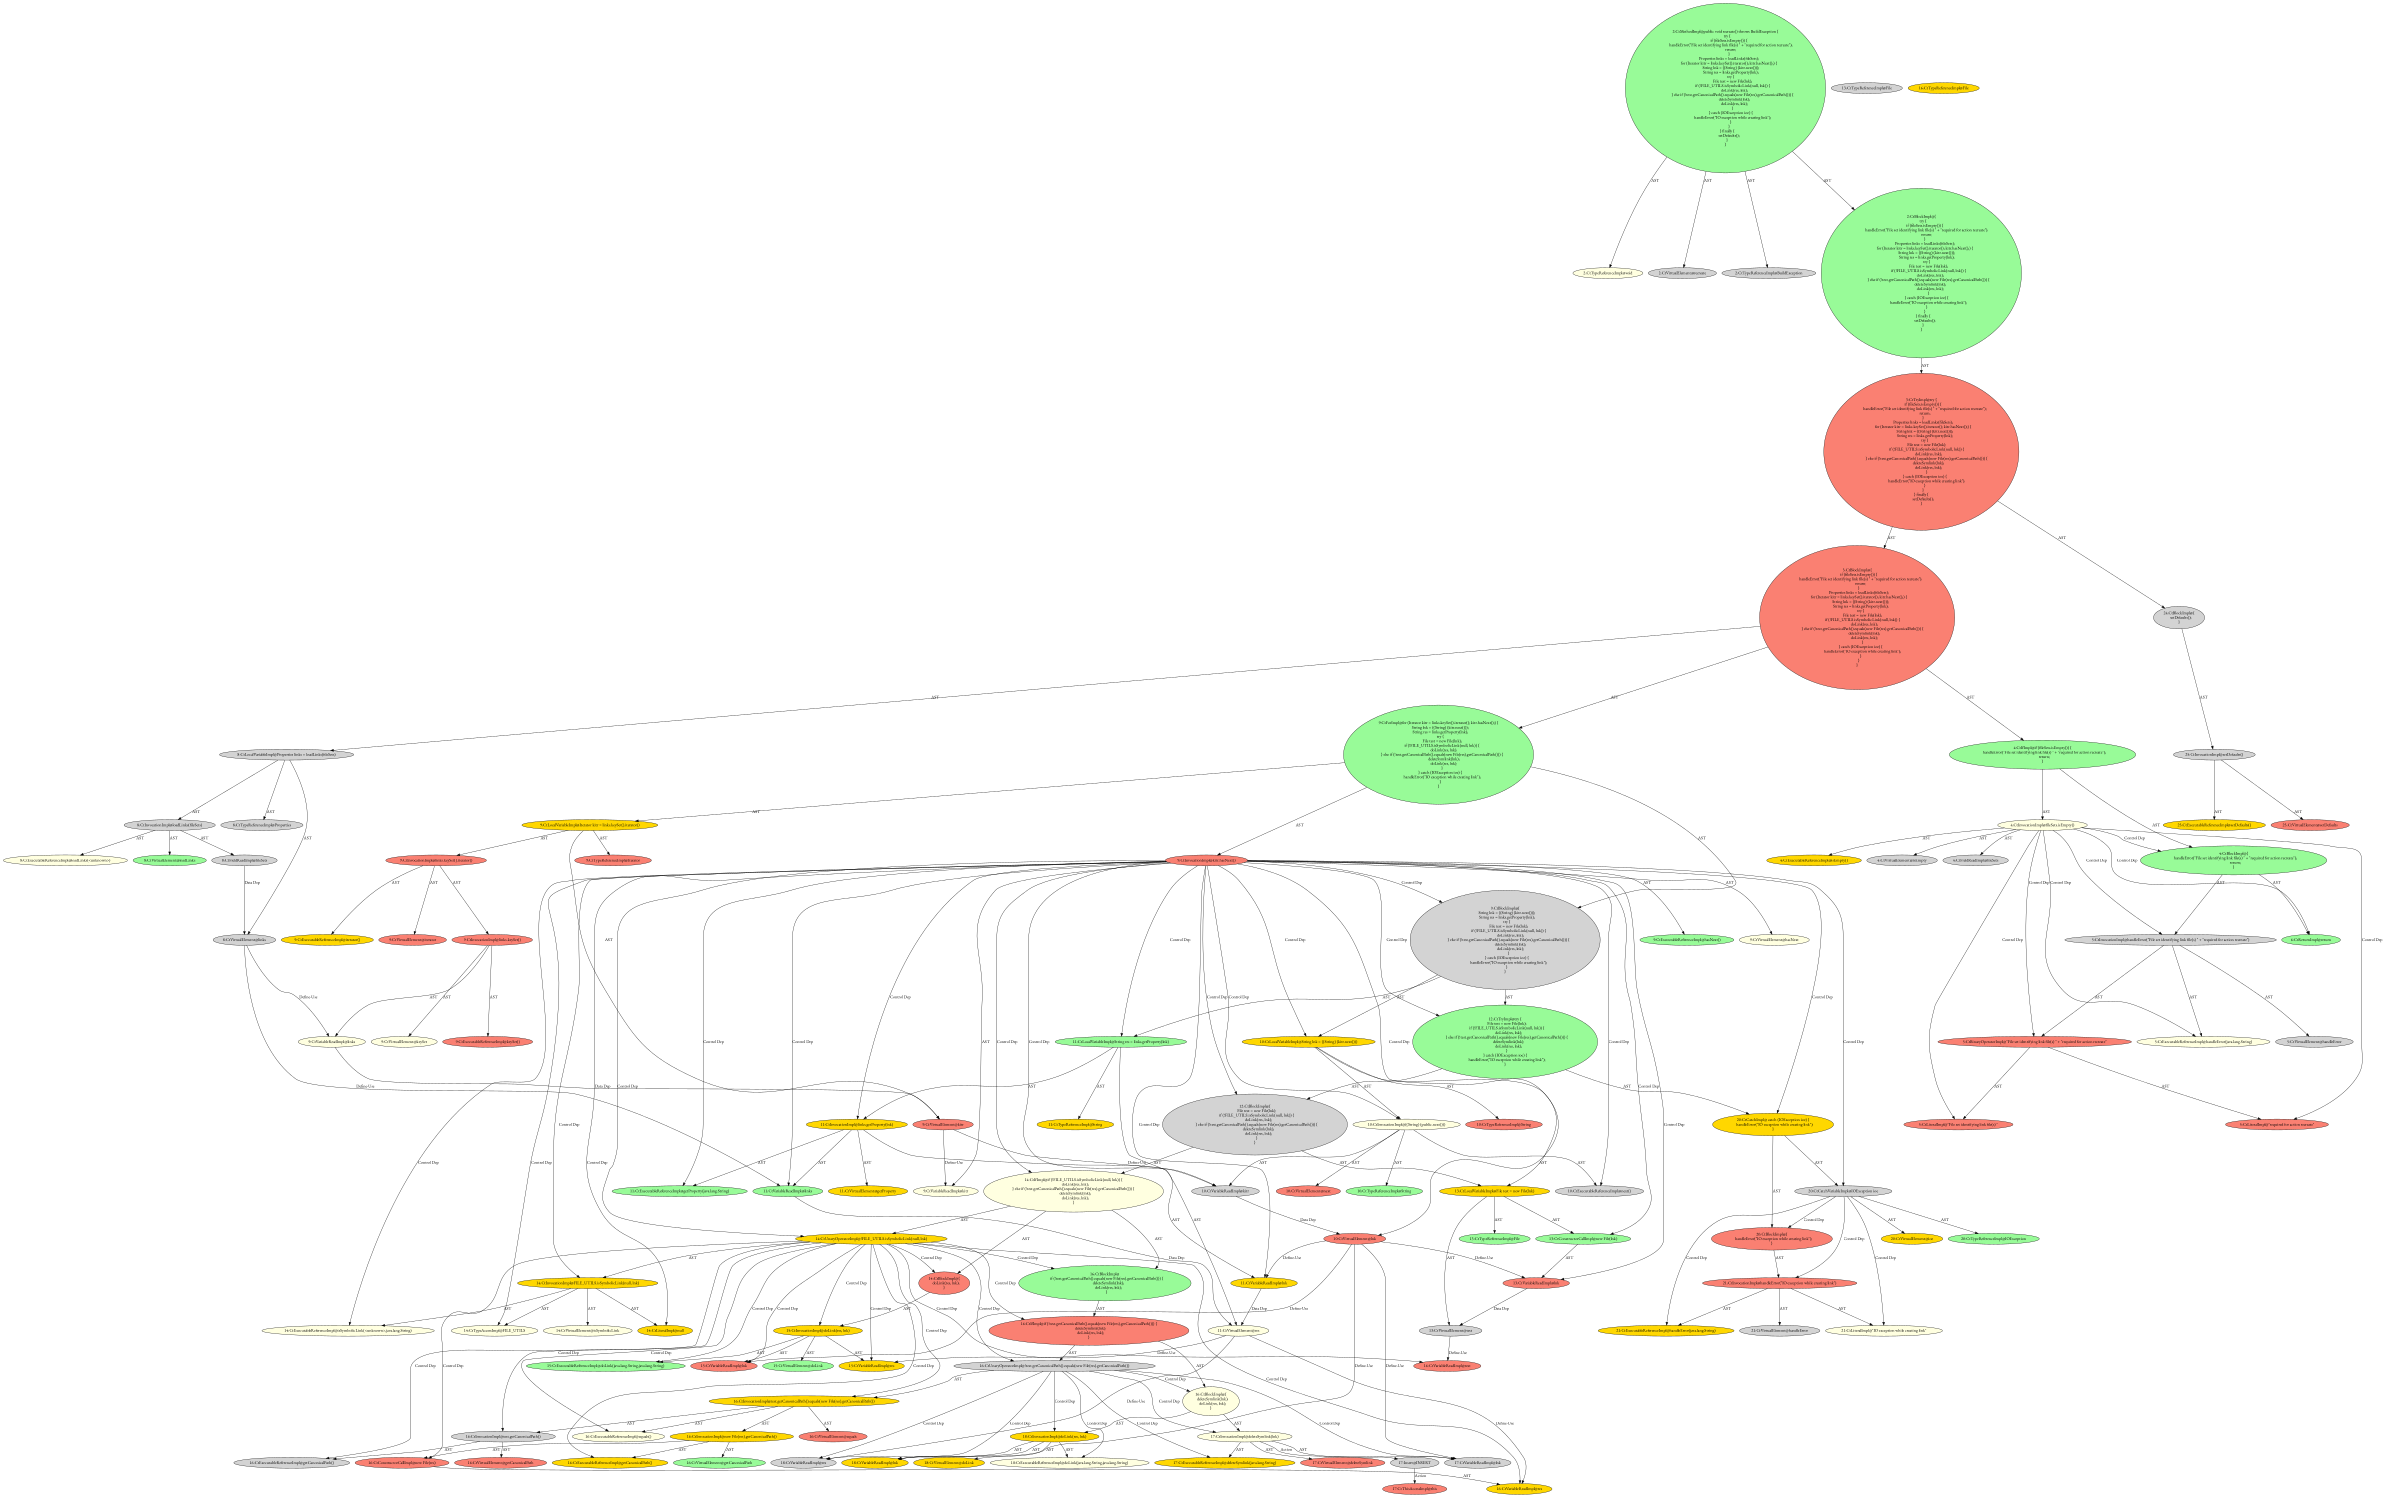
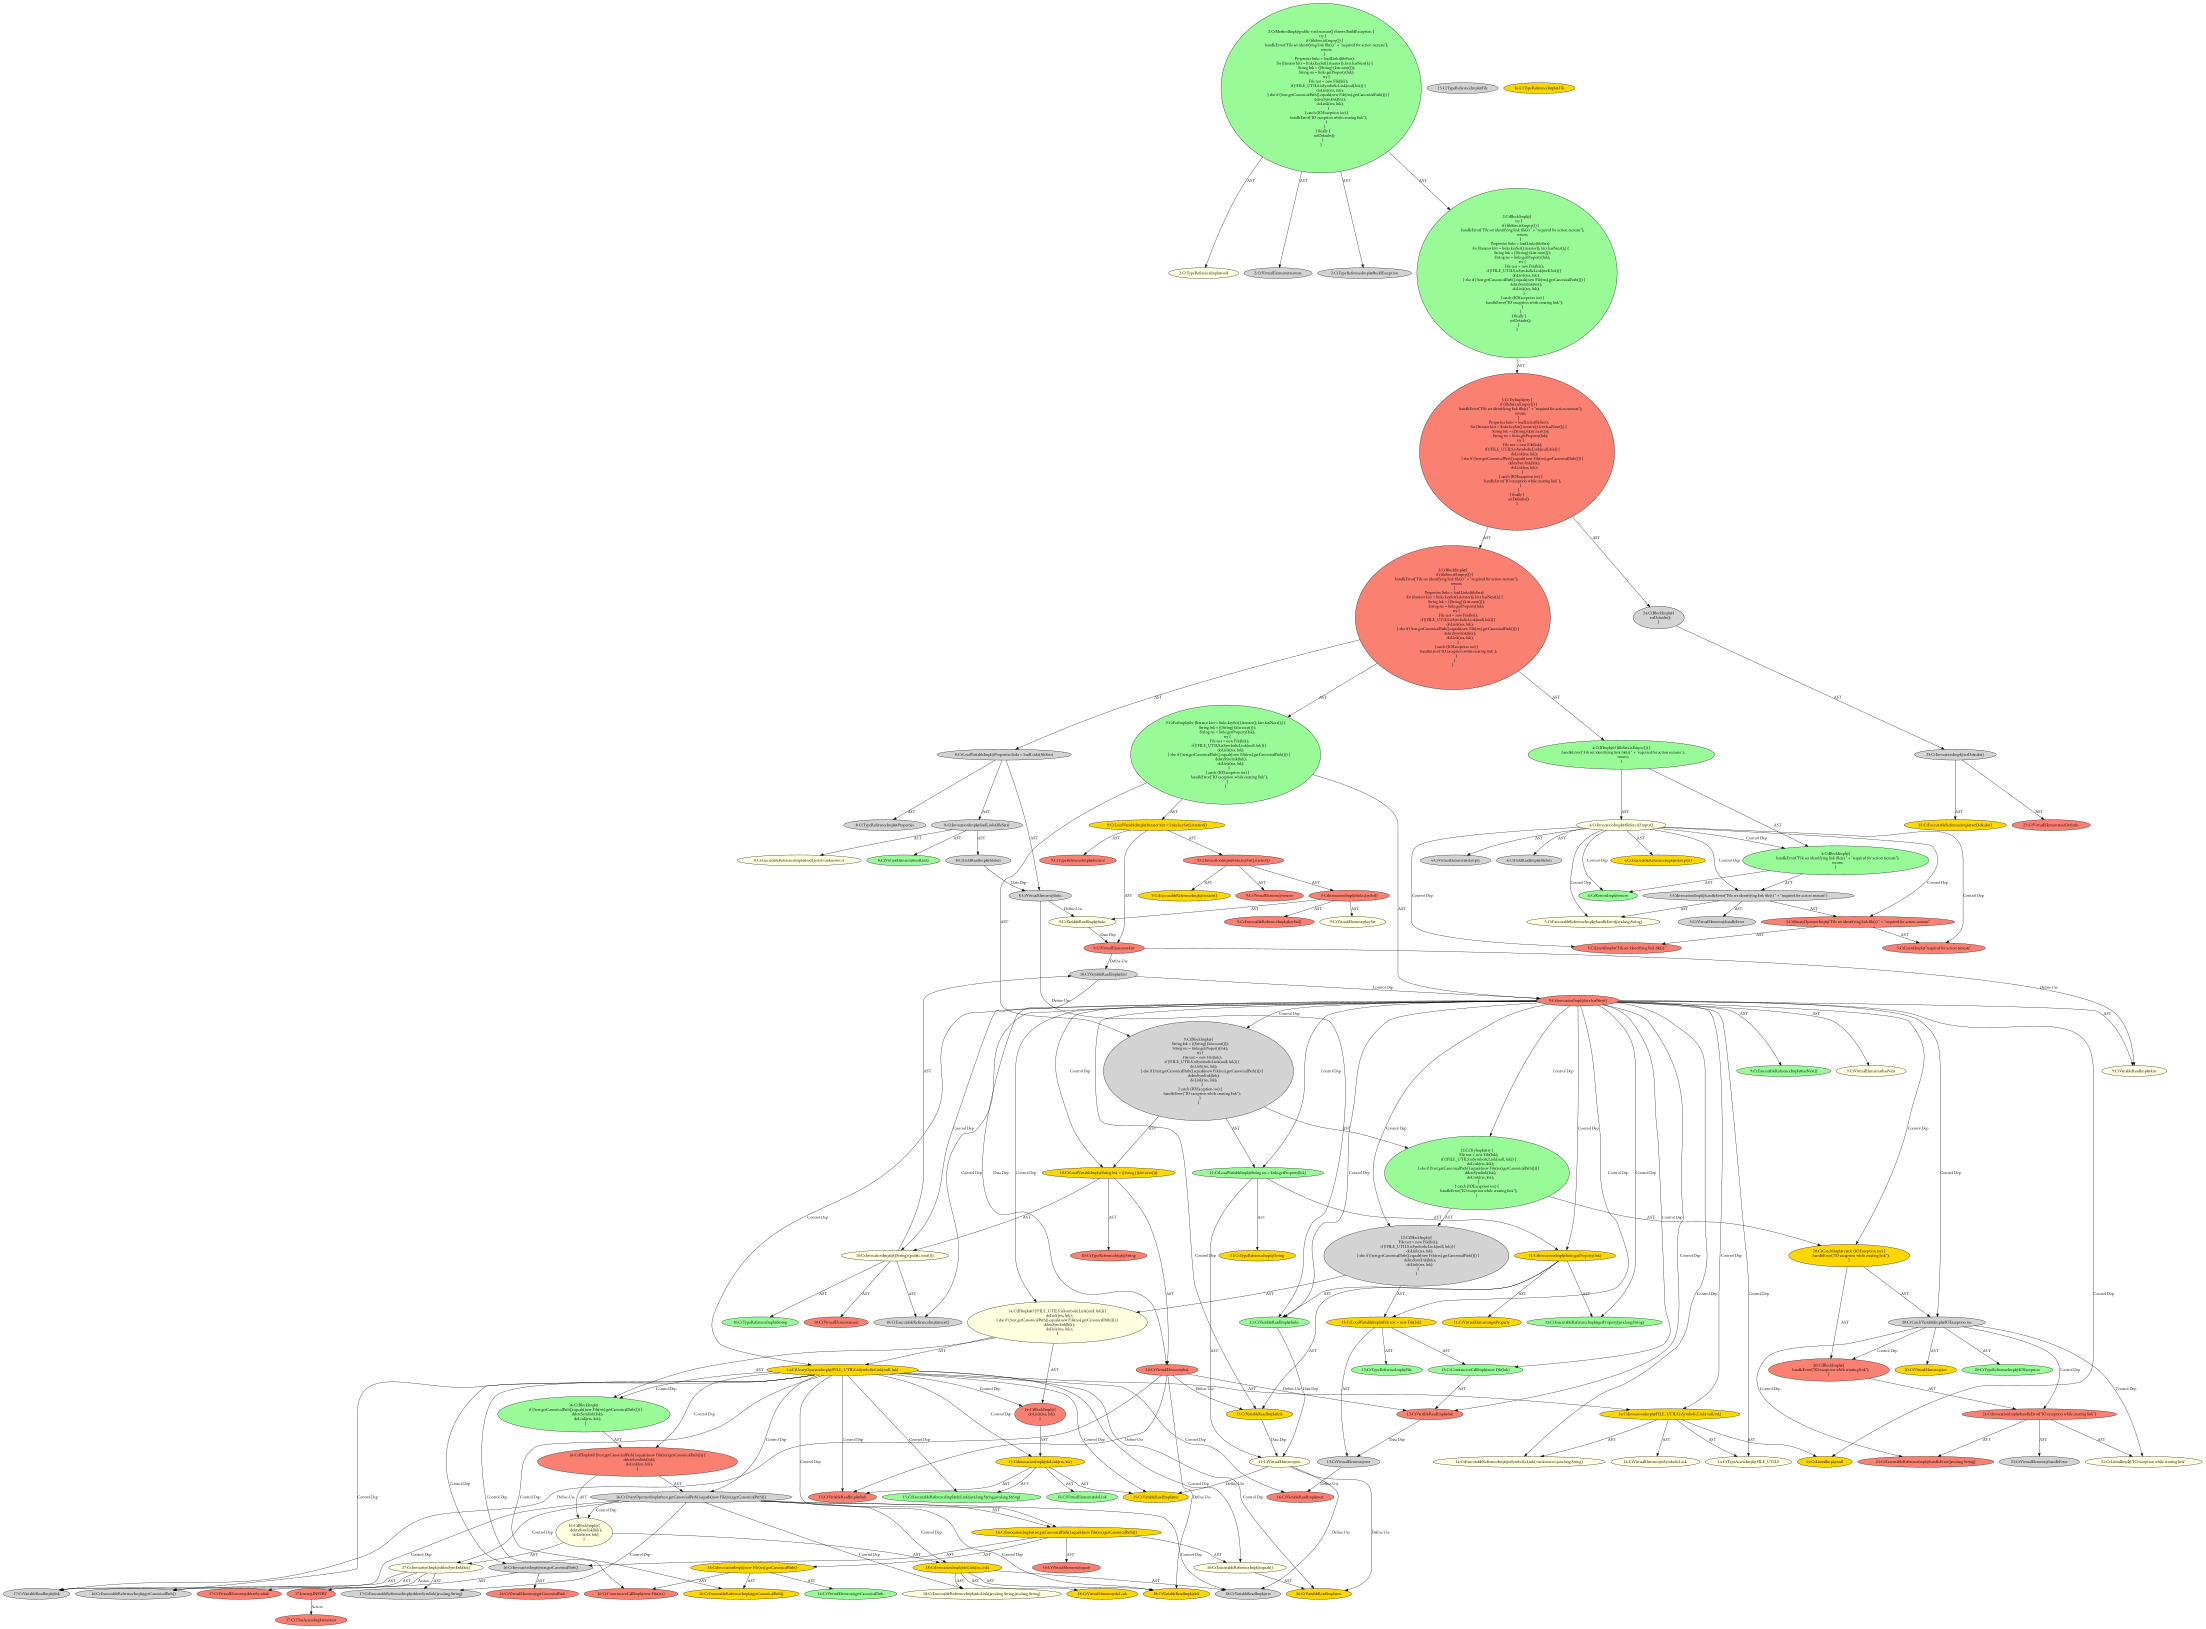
(1029, 1054) -> (1336, 988)
(1666, 1331) -> (1926, 1462)
(724, 1366) -> (843, 1497)
(1225, 1463) -> (411, 1594)
(1415, 1463) -> (311, 1594)
(966, 1470) -> (1276, 1580)
(1415, 1489) -> (311, 1620)
